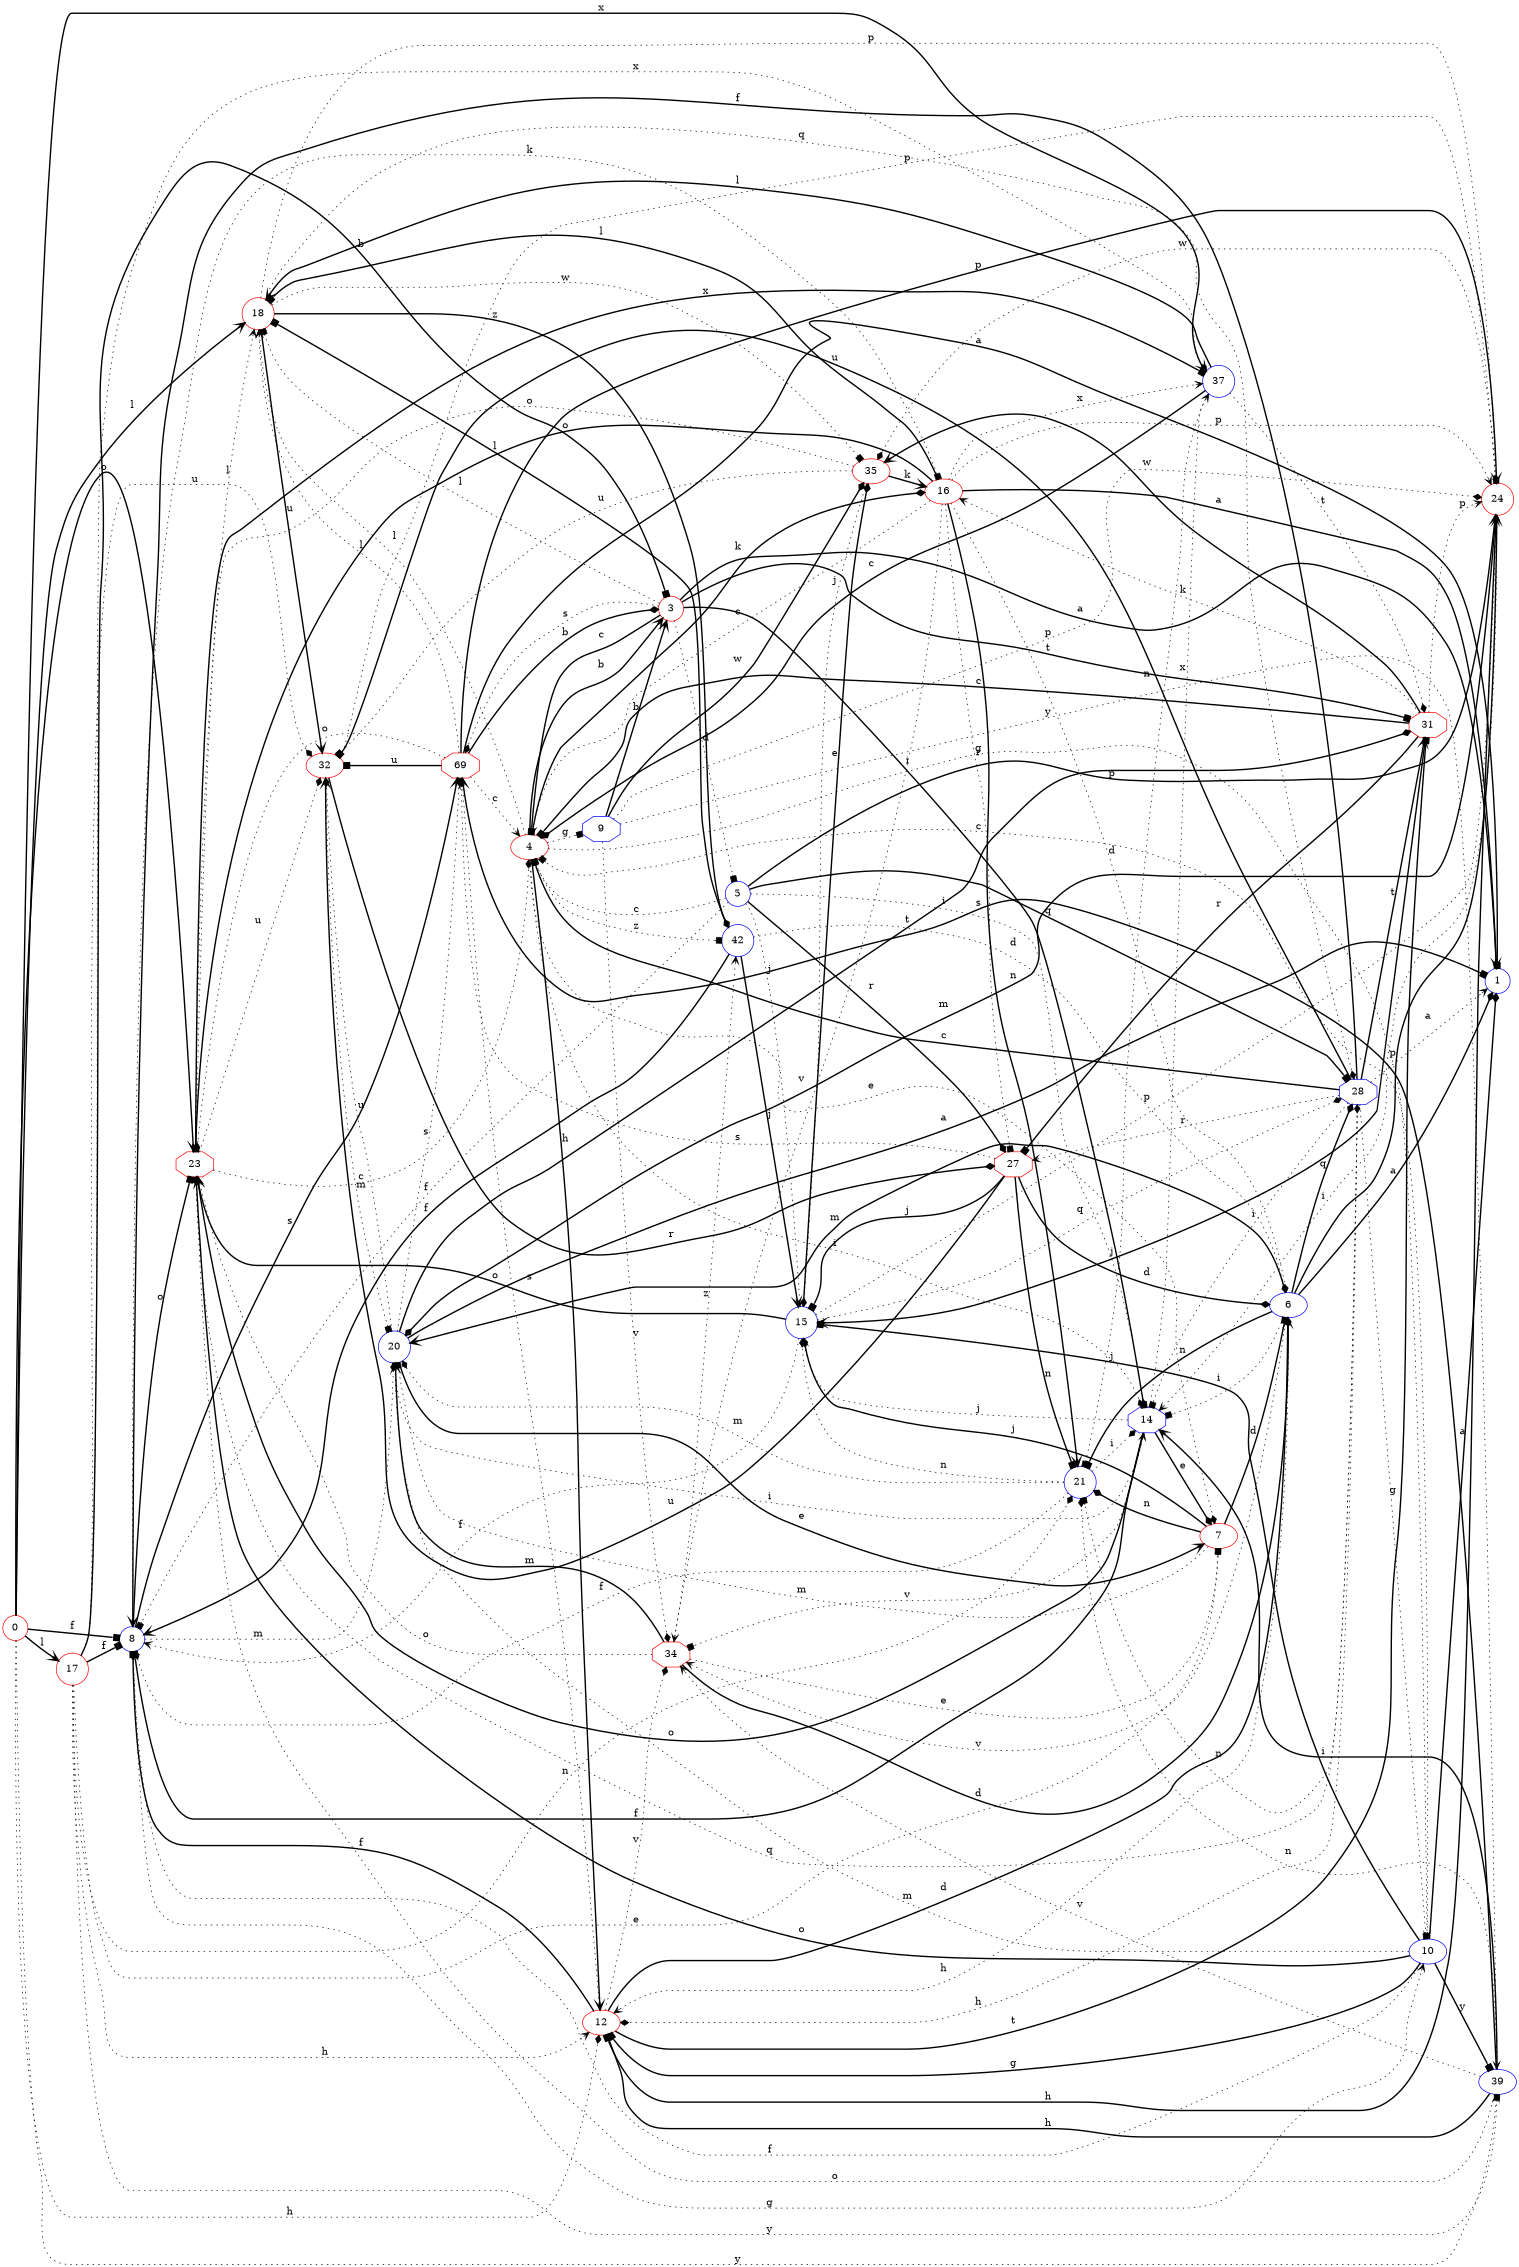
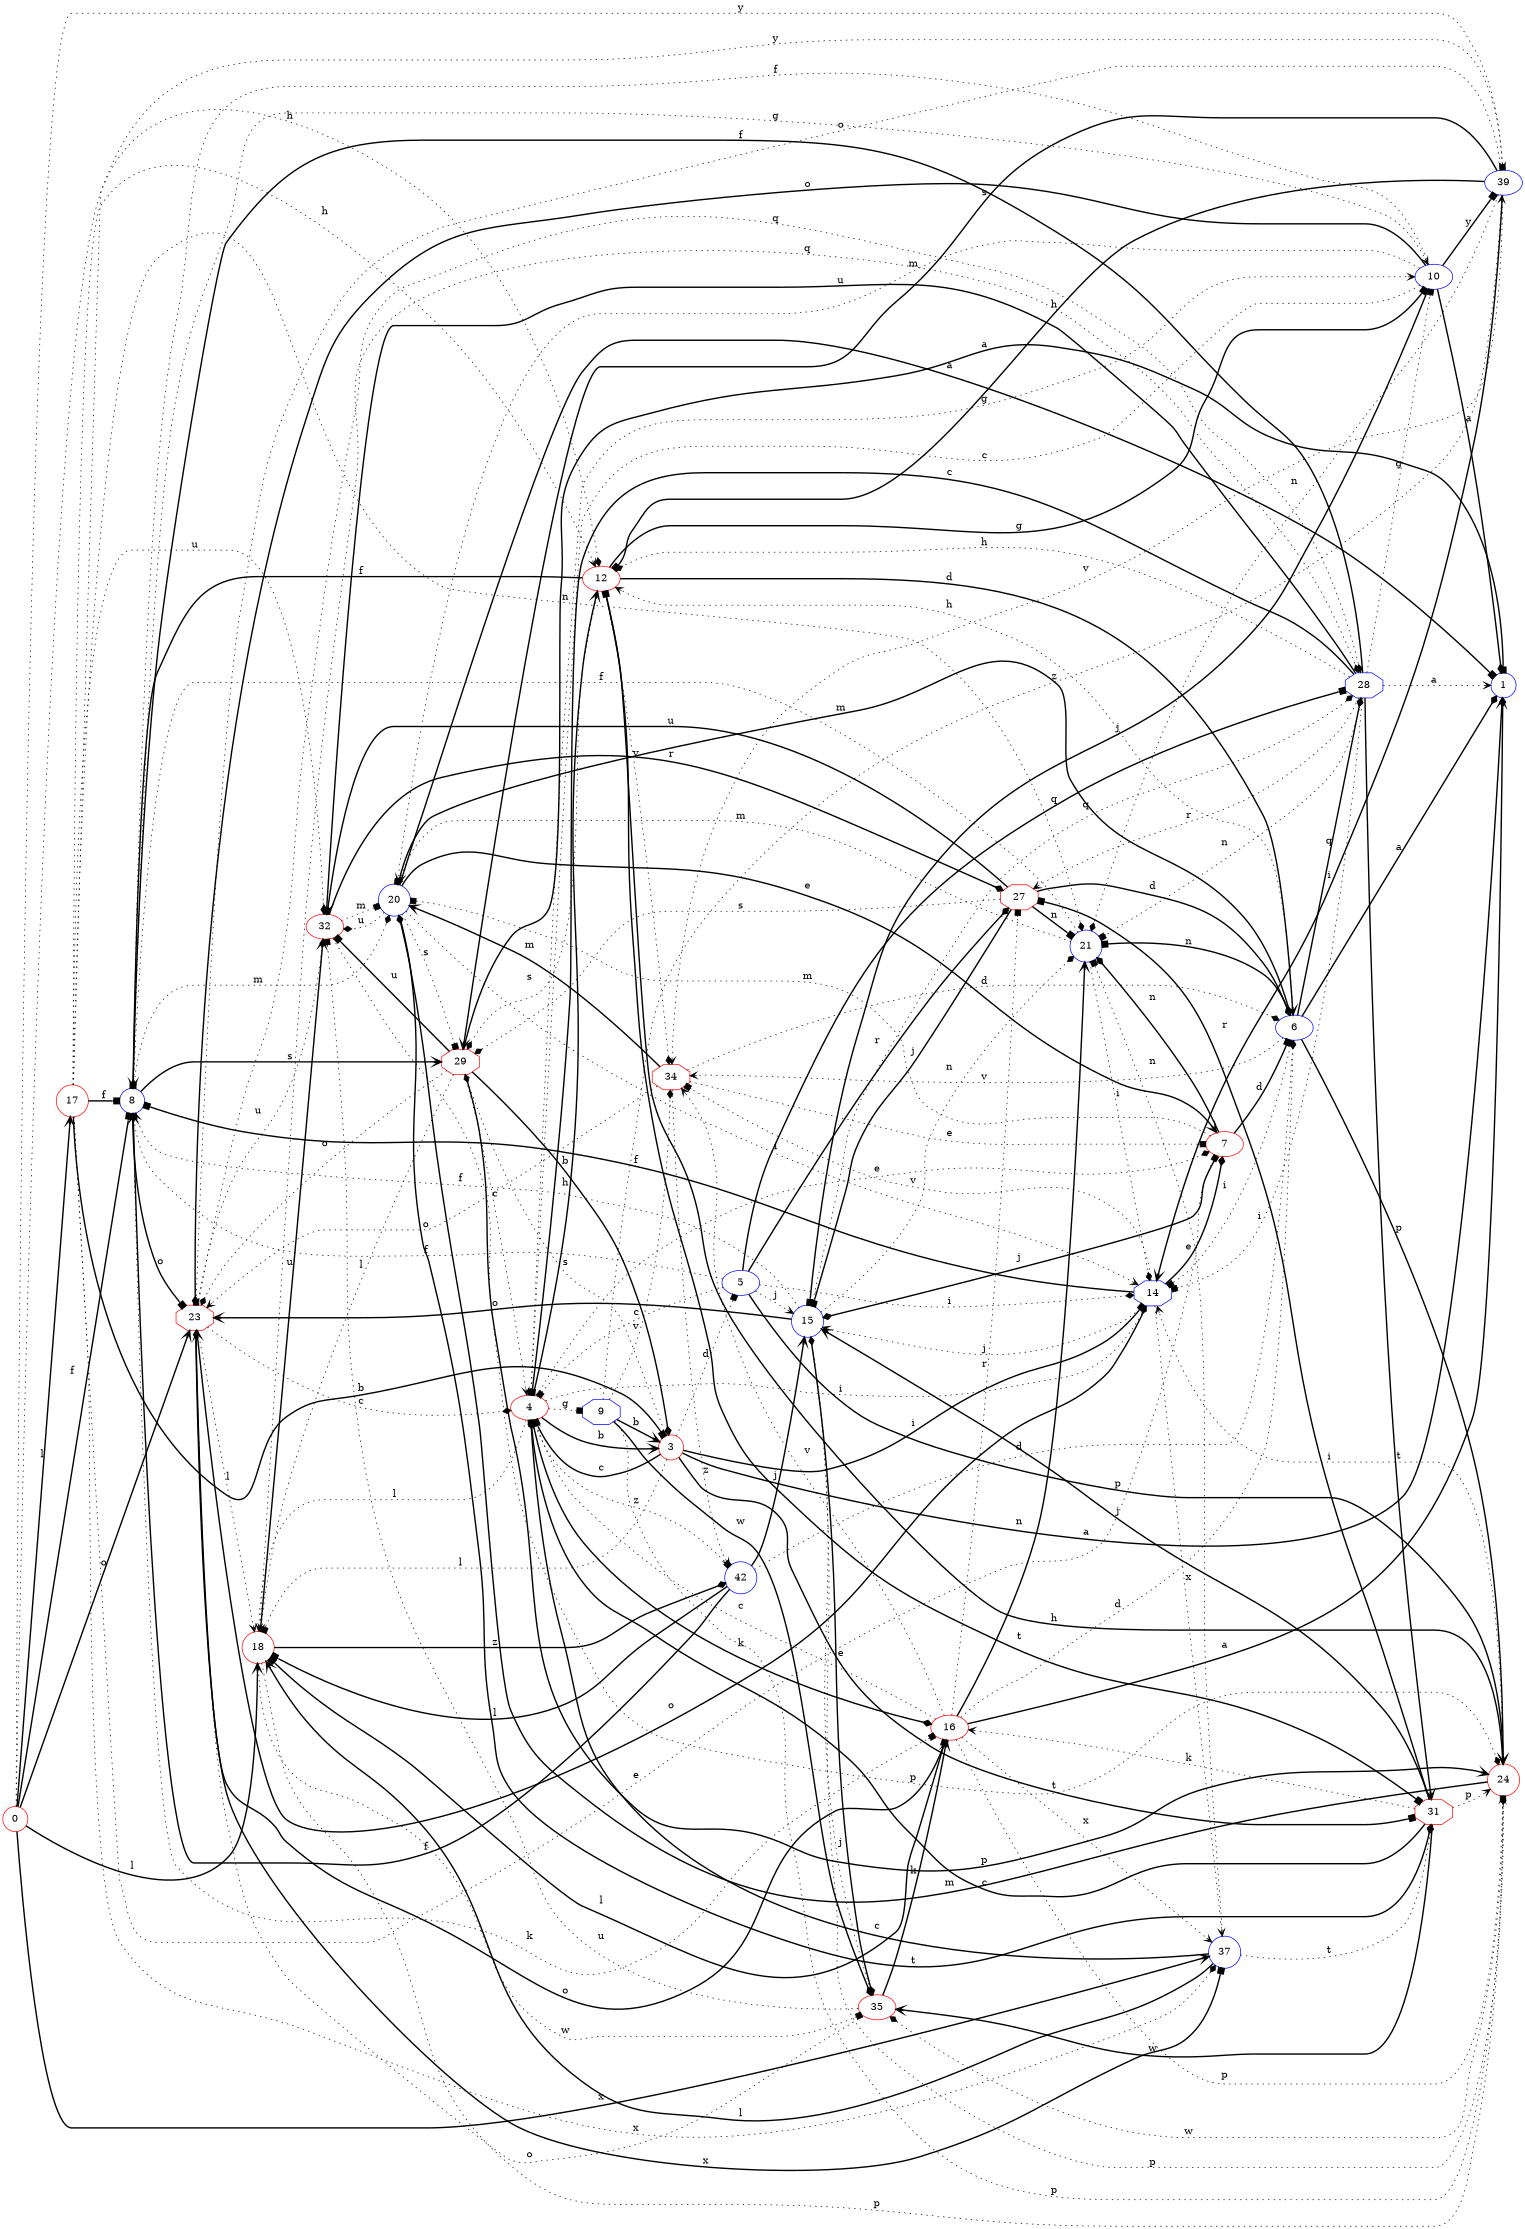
(379, 528) -> (409, 1914)
(1048, 712) -> (1054, 677)
(461, 766) -> (461, 1062)
(738, 894) -> (741, 1283)
(897, 1465) -> (932, 1133)
(1142, 1783) -> (990, 987)
(1022, 2070) -> (1065, 525)
